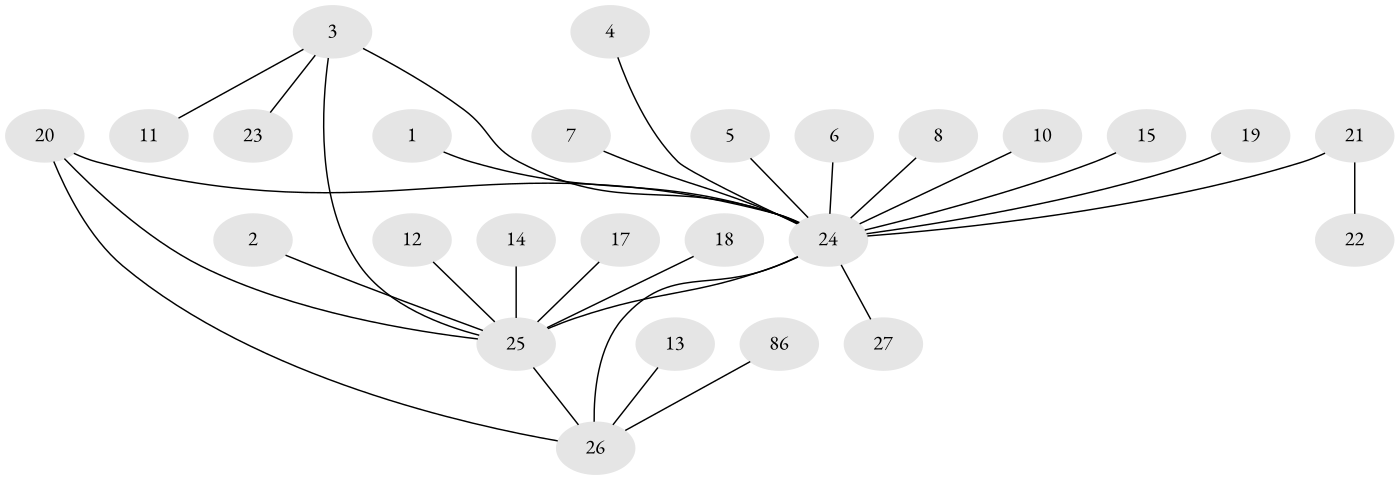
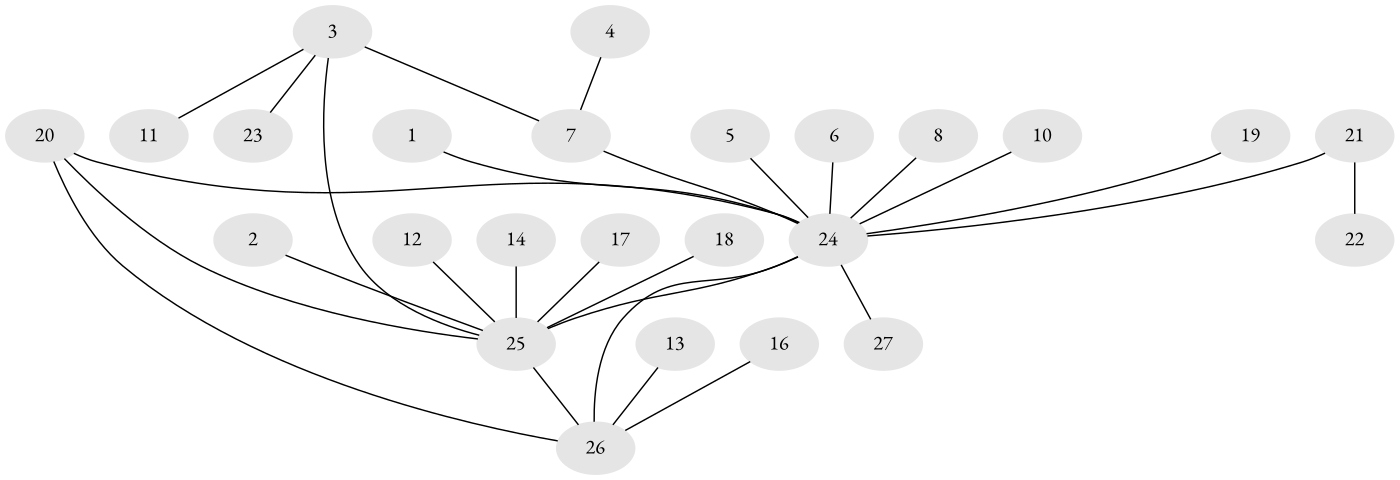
(1147, 136) -> none
(529, 166) -> (452, 84)
(683, 166) -> (591, 84)
(779, 344) -> (779, 344)
